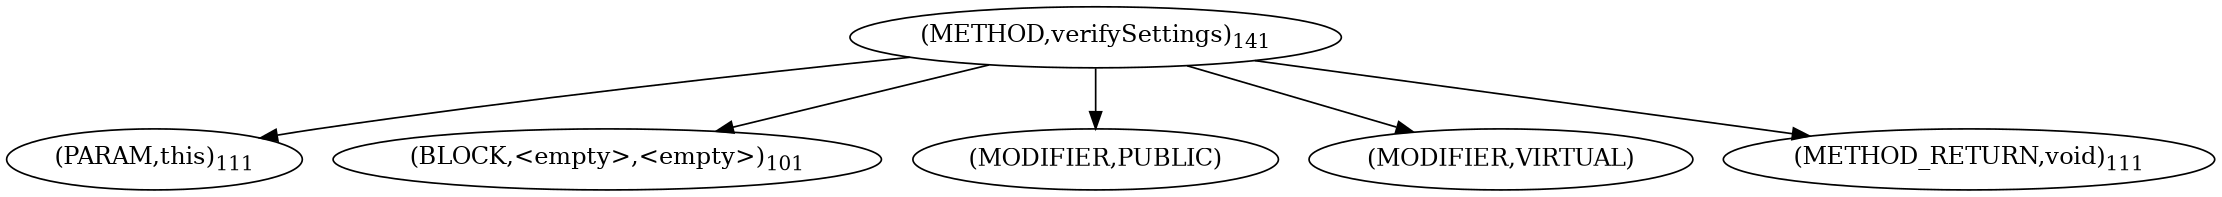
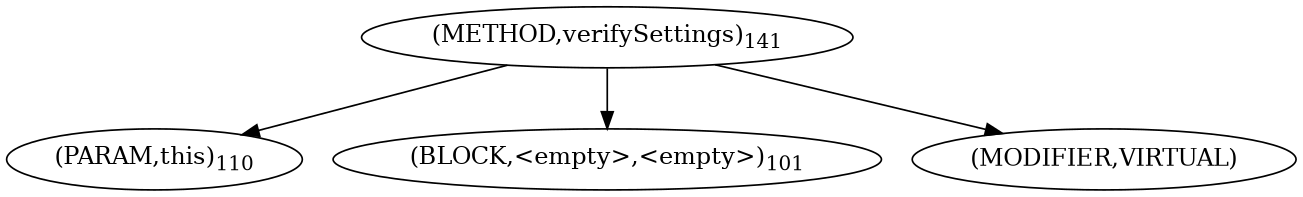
(235, 157) -> (235, 157)
(1096, 159) -> none
(1969, 159) -> none
